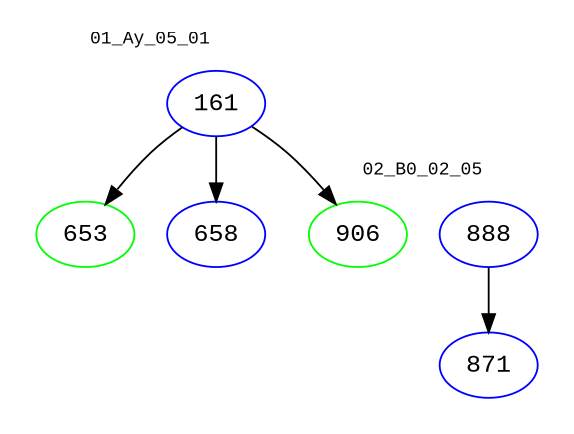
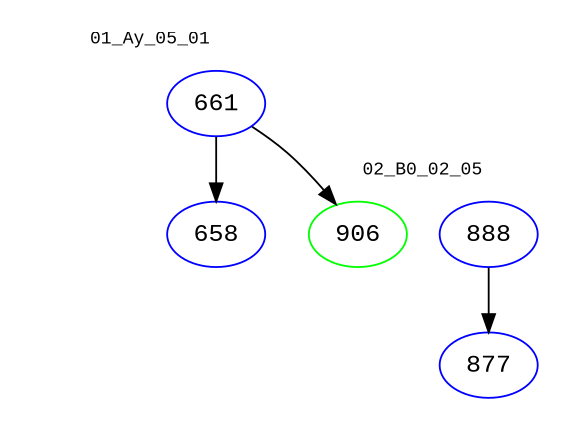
(216, 104) -> (216, 104)
(85, 234) -> none
(489, 365) -> (489, 365)
